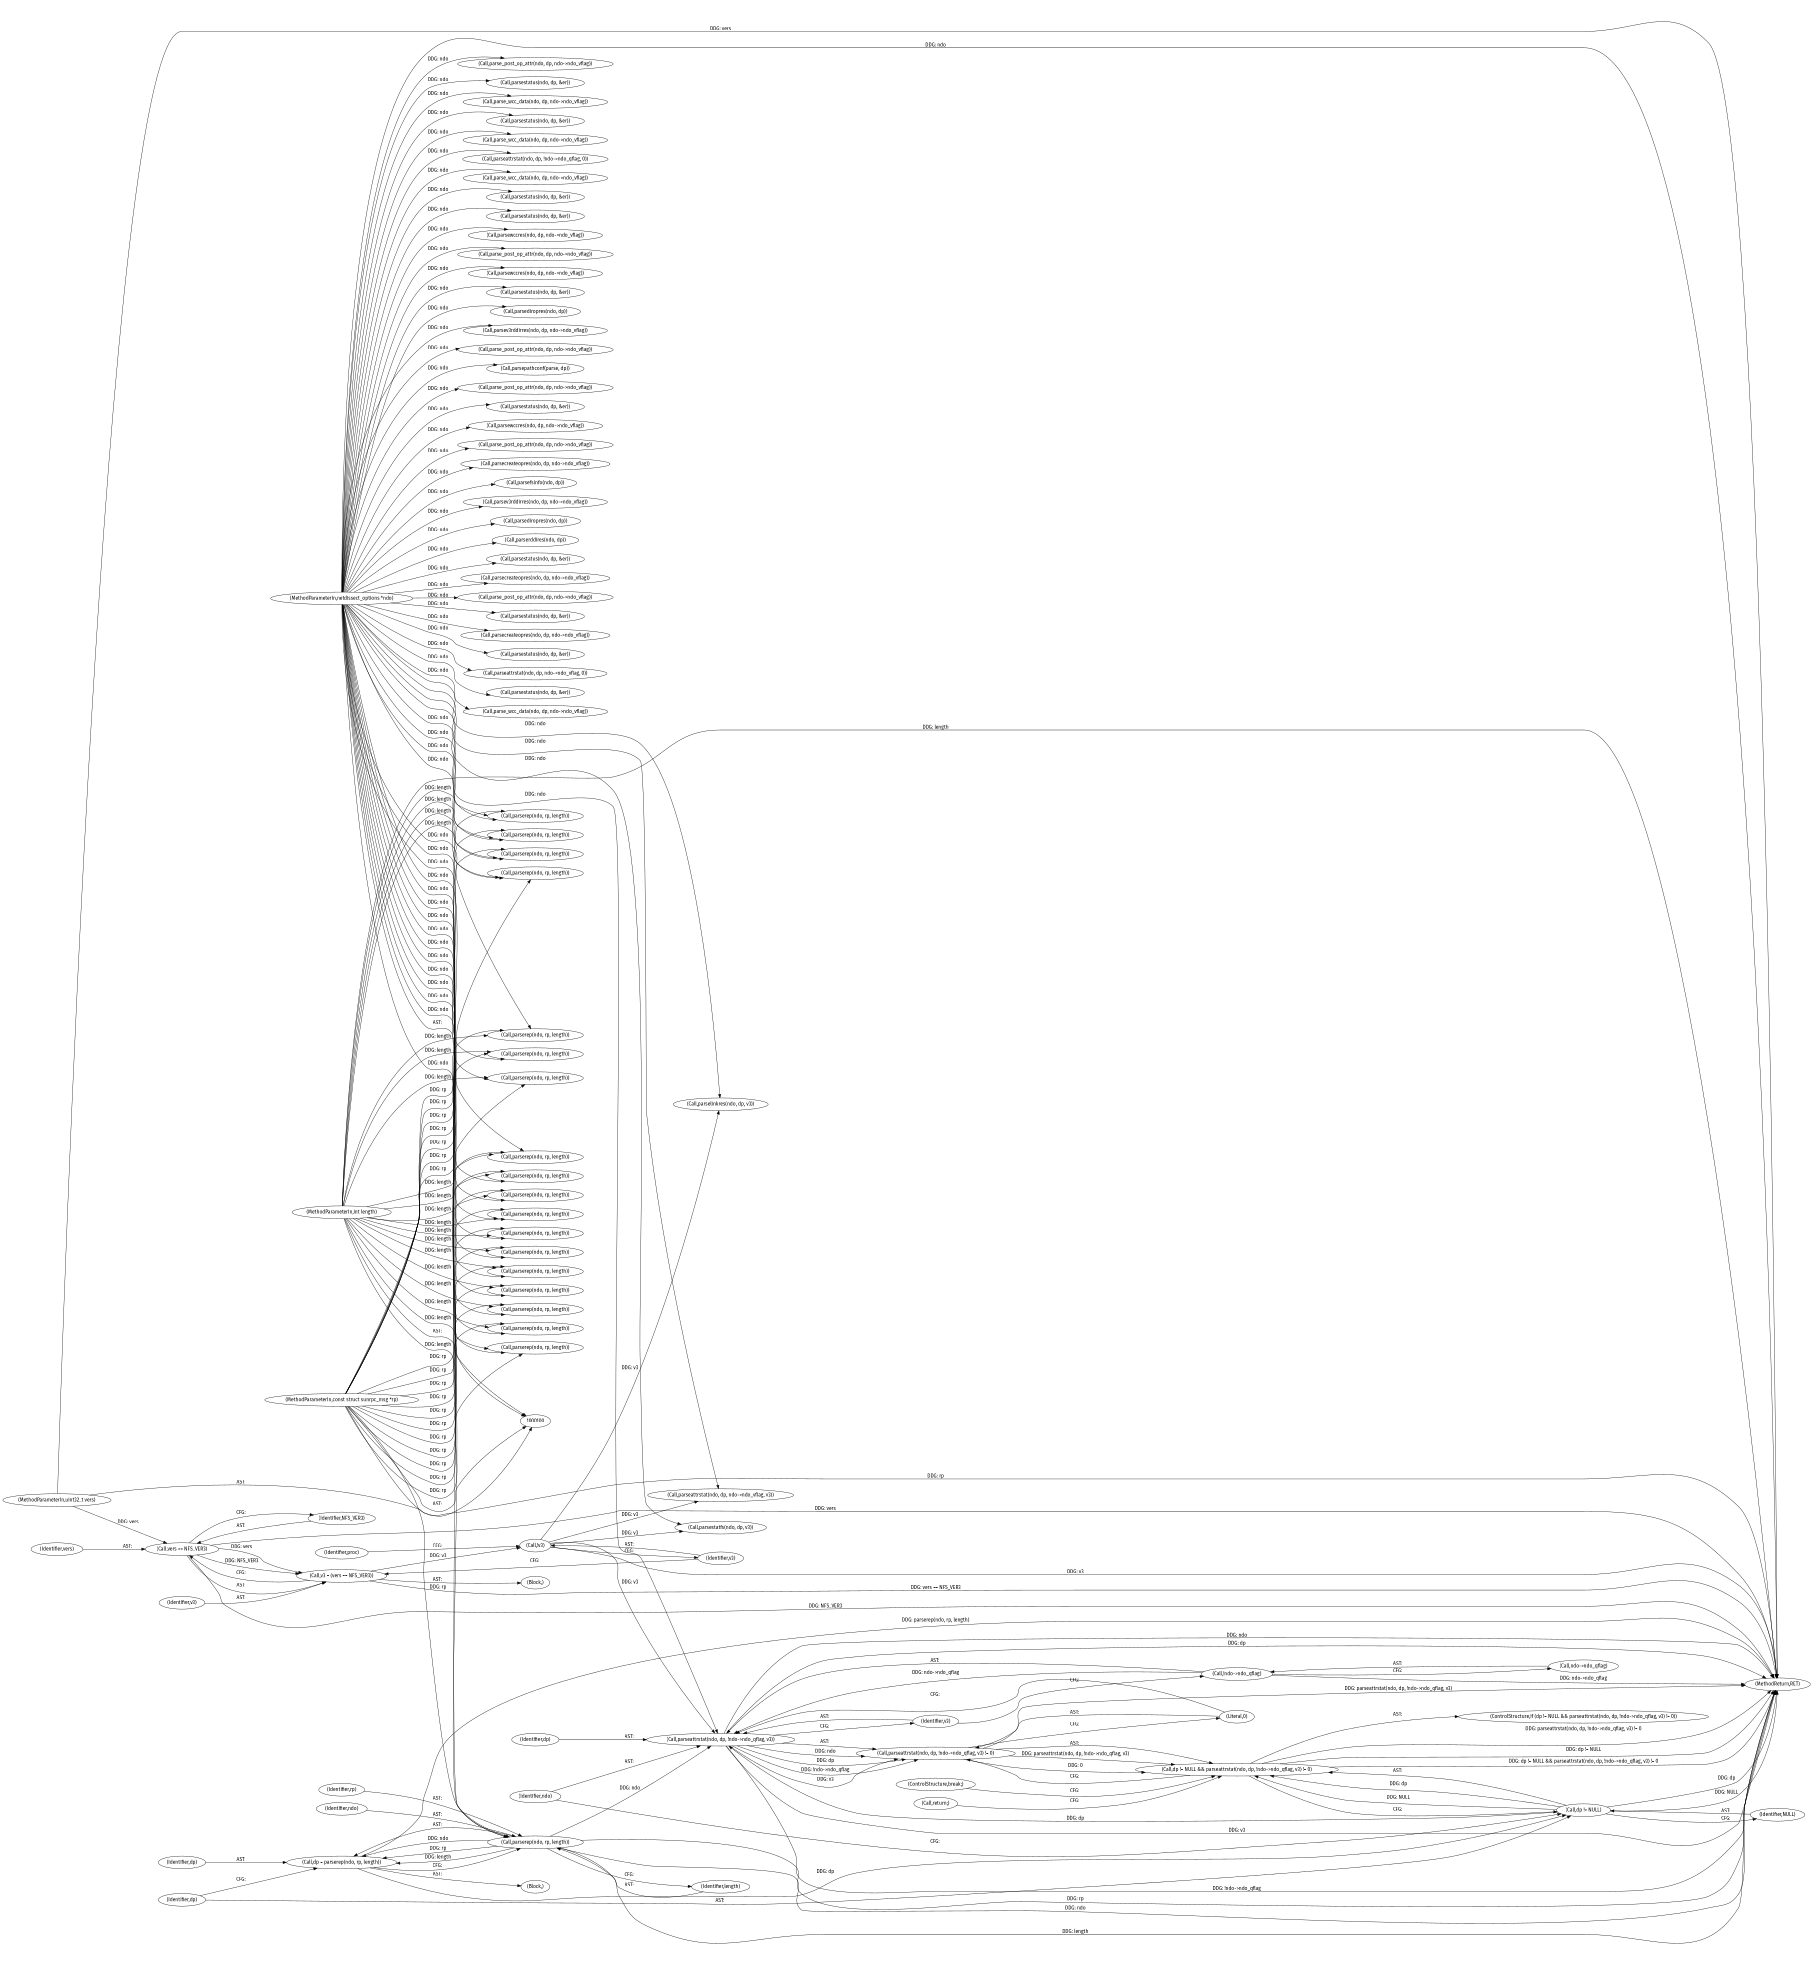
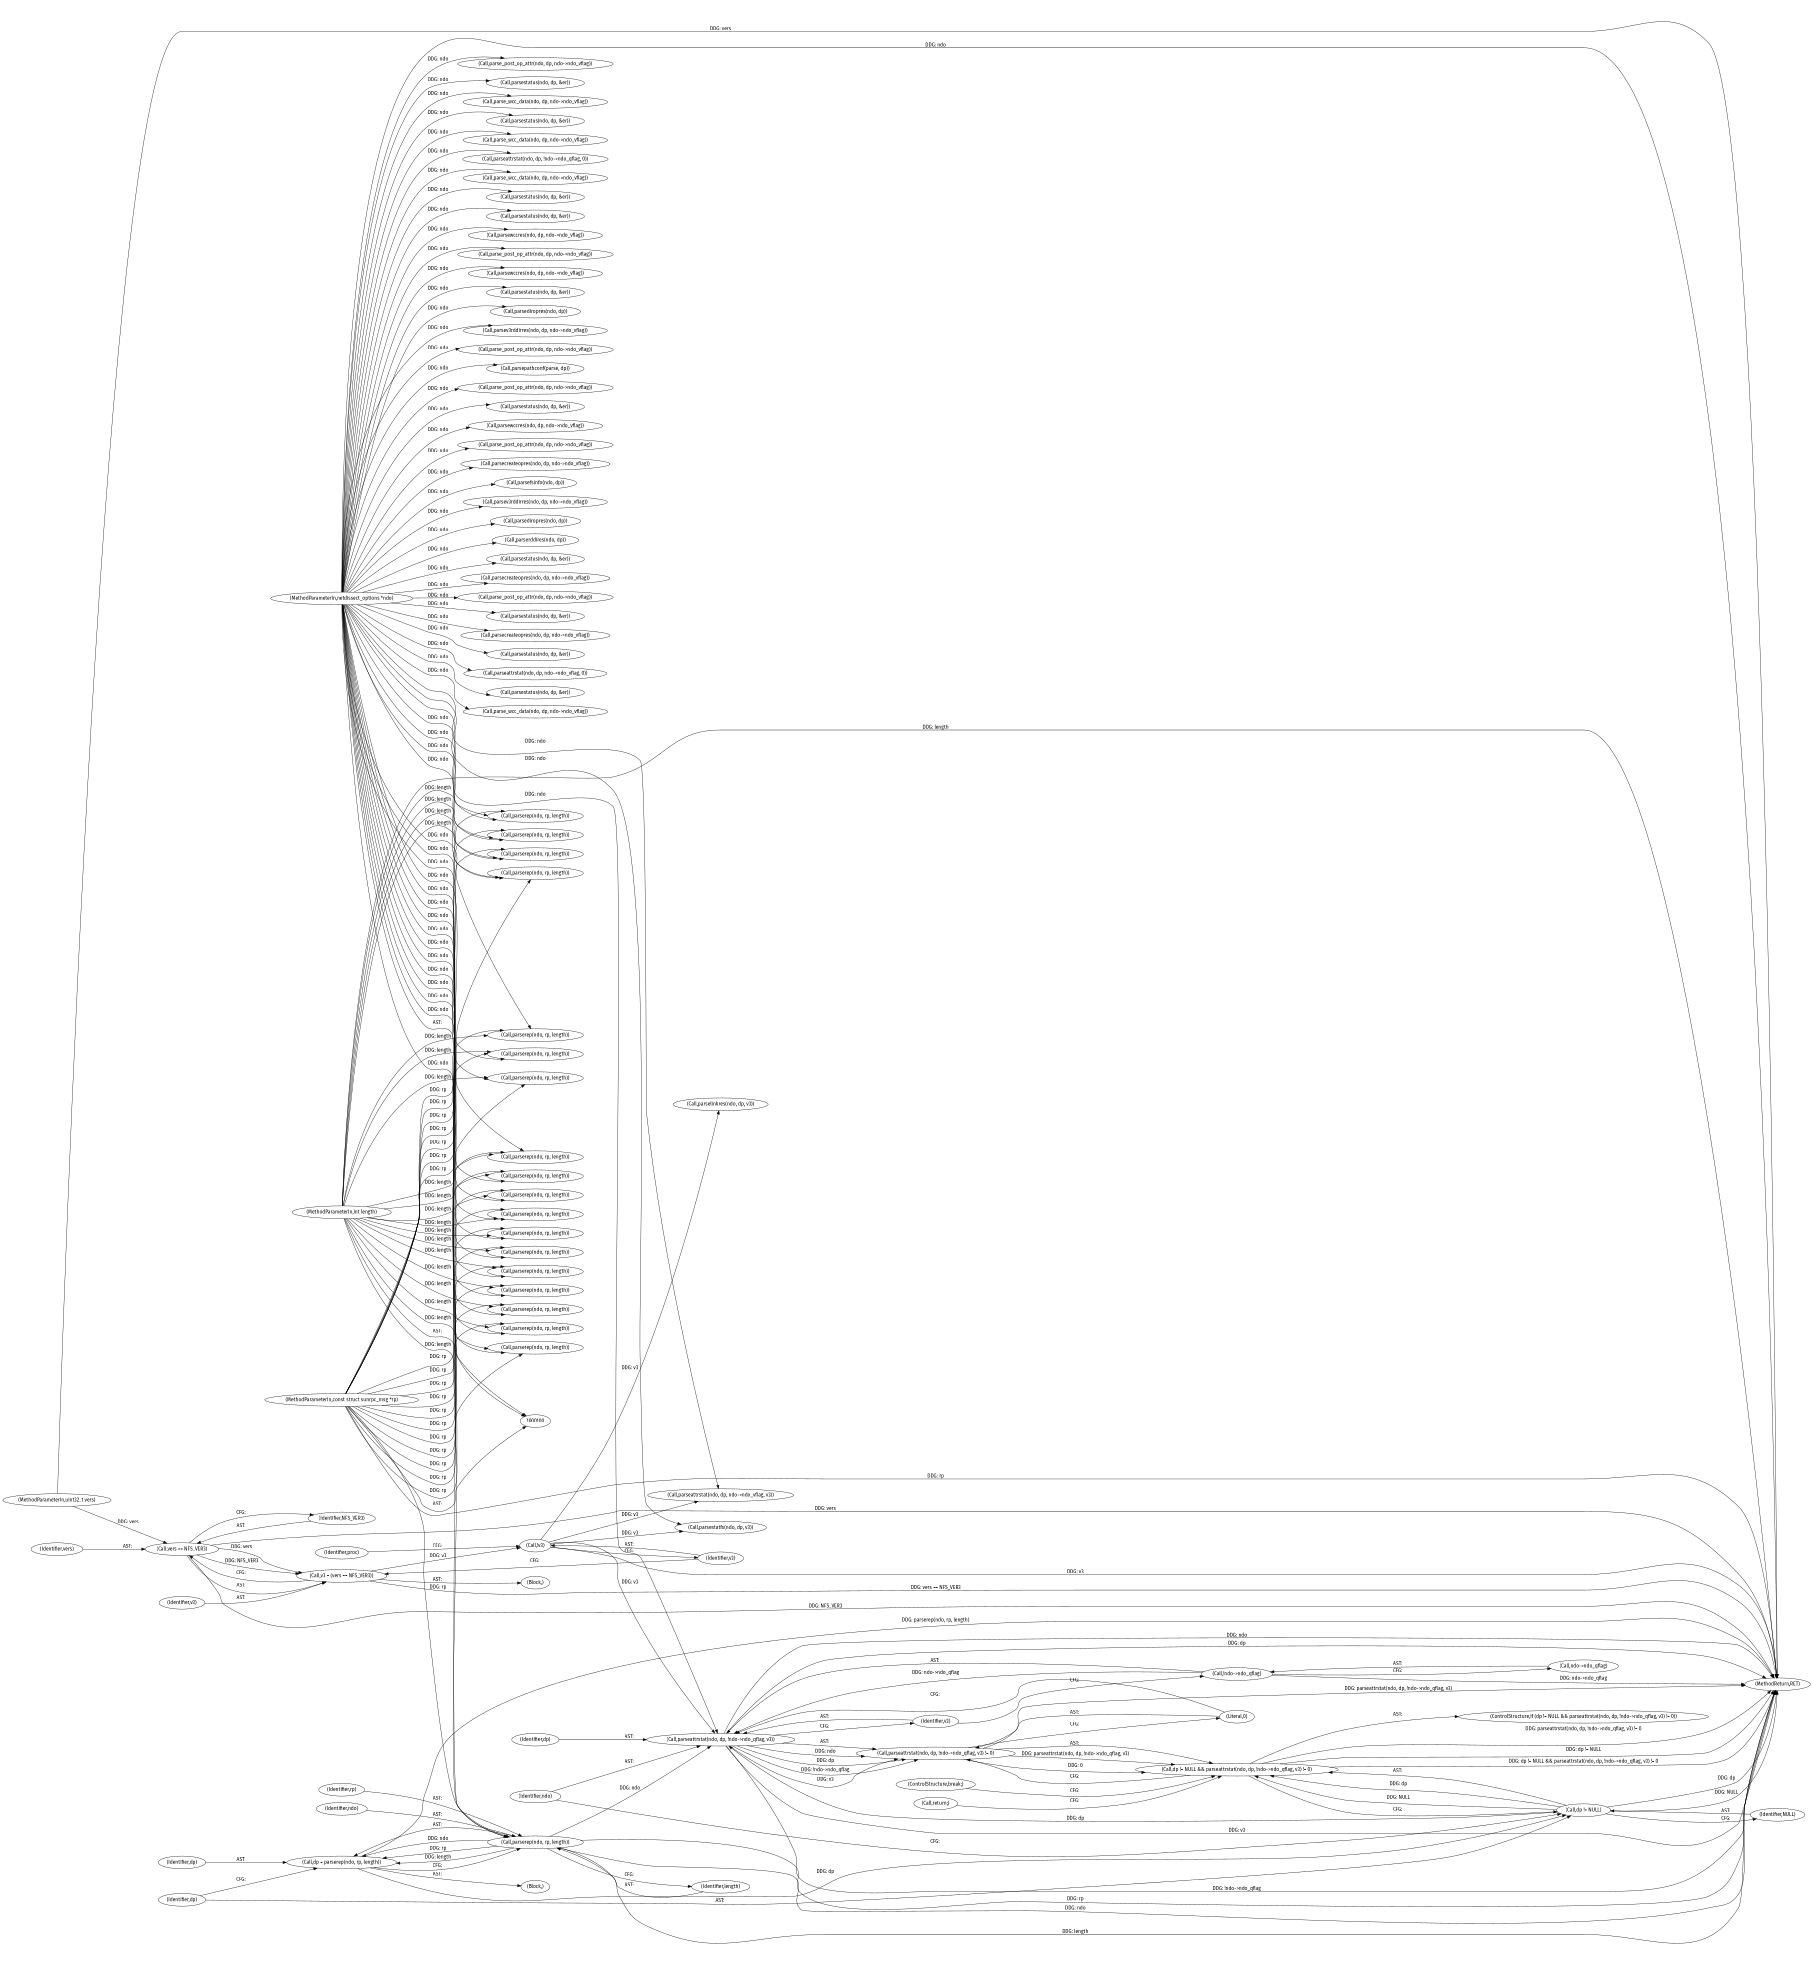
(640, 744) -> none
(330, 1491) -> none
